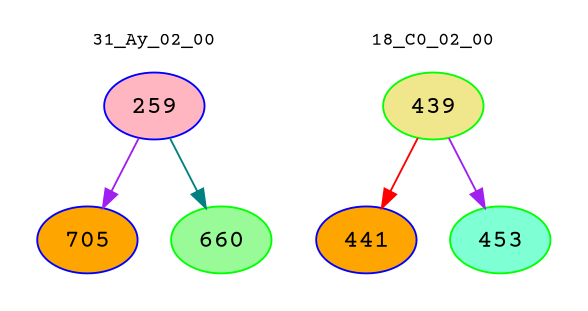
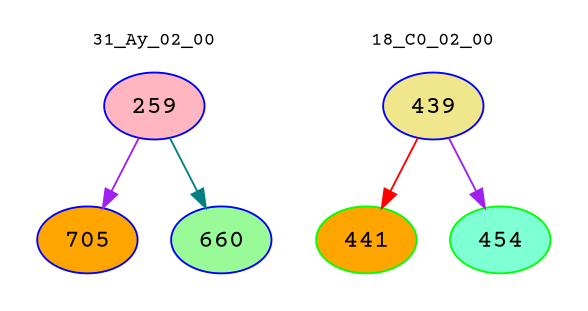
(433, 106) -> (433, 106)
(221, 240) -> (221, 240)
(366, 240) -> (366, 240)
(500, 240) -> (500, 240)
